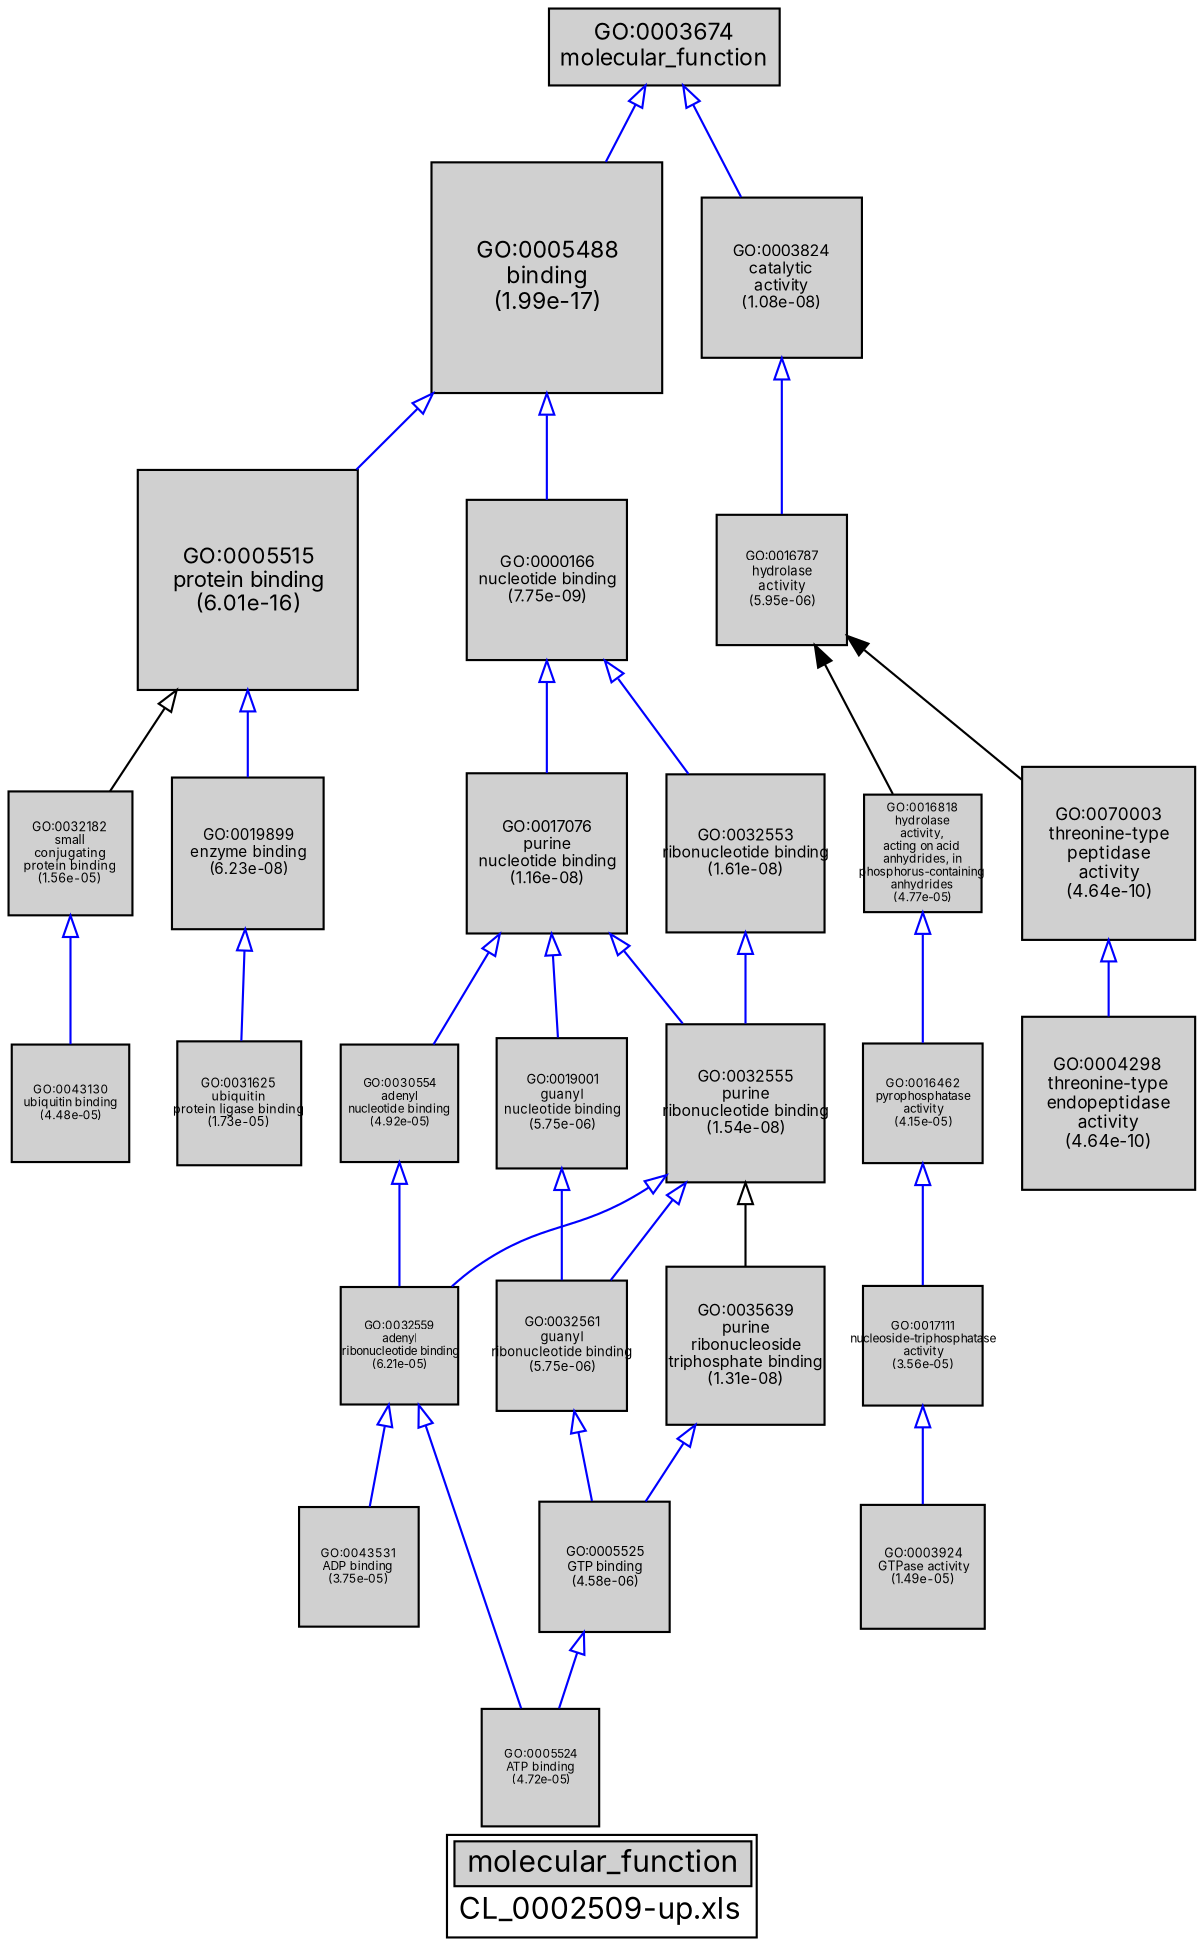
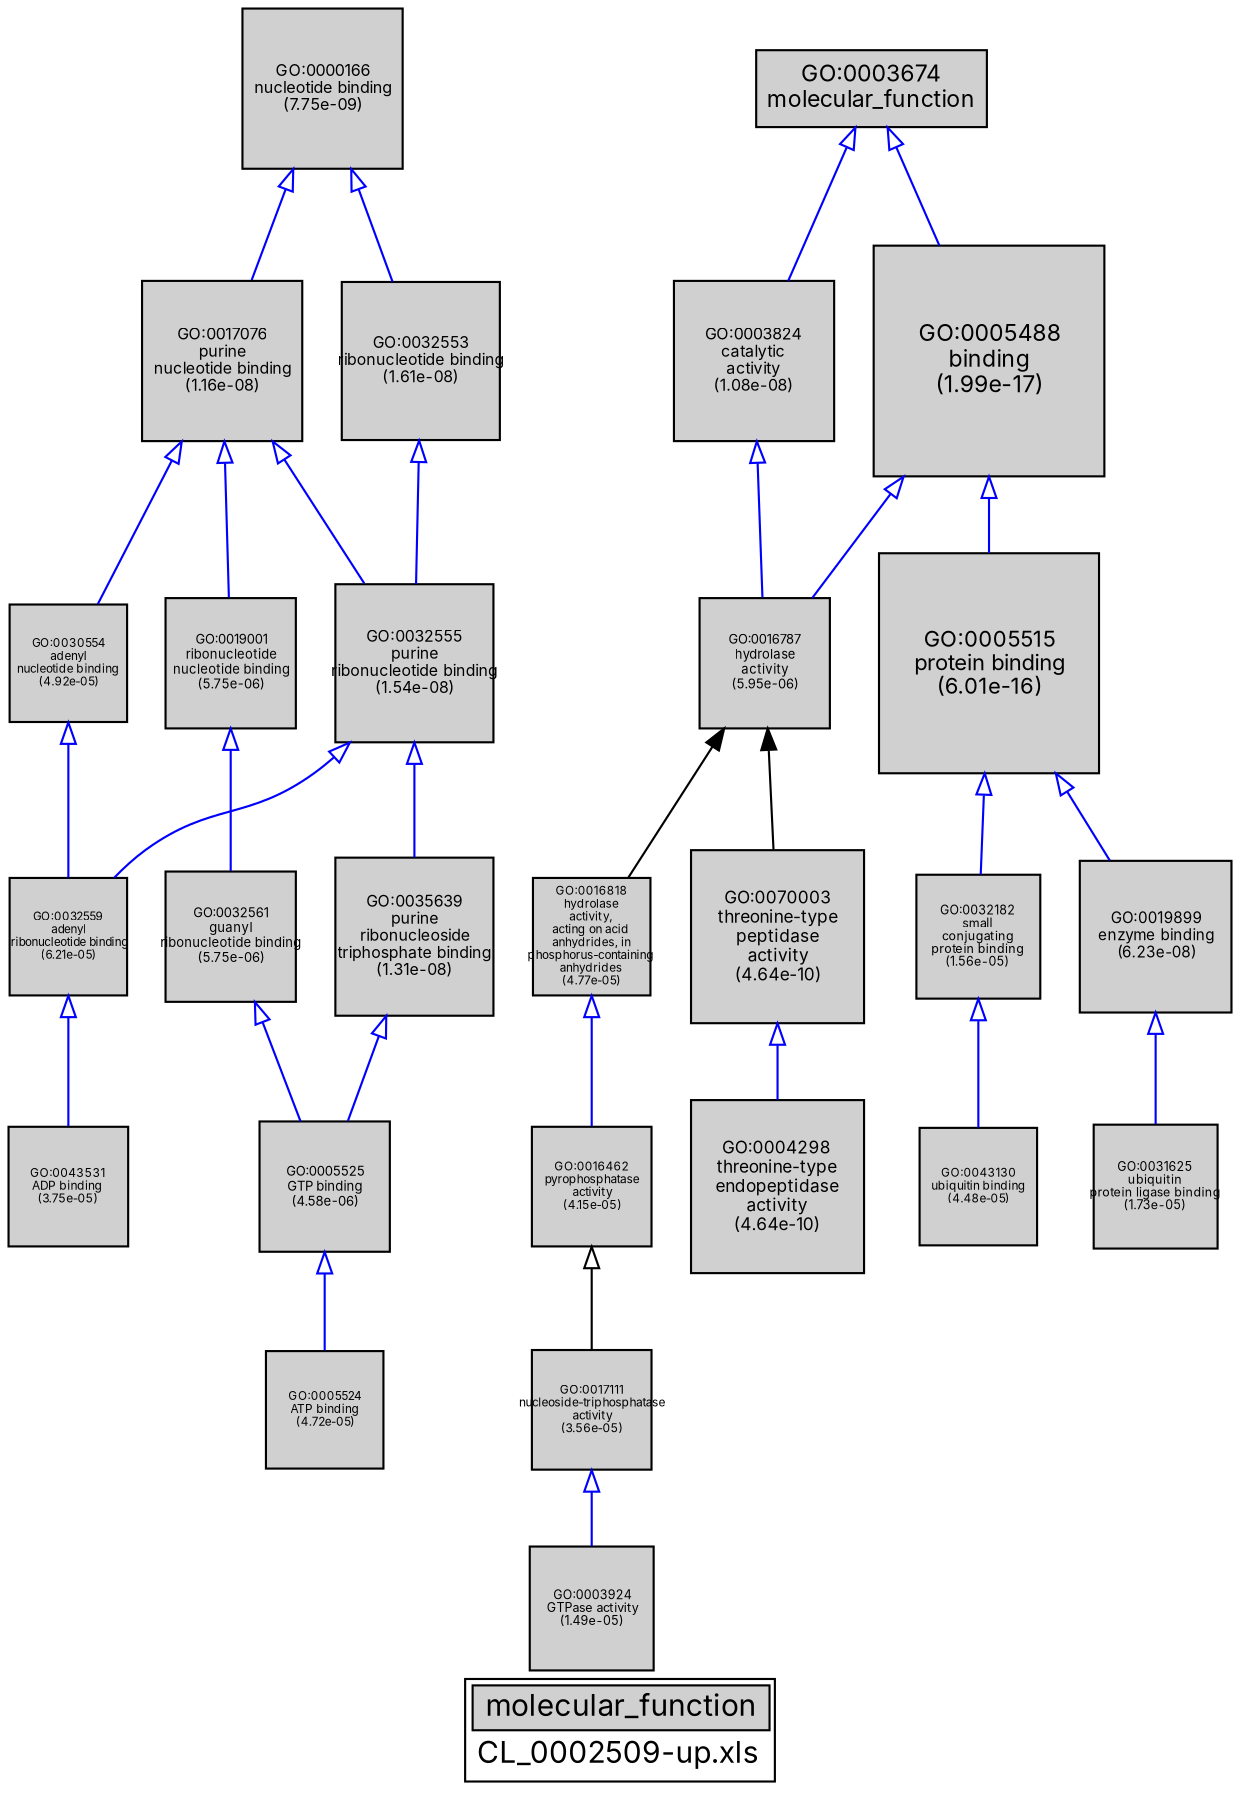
(547, 458) -> (851, 546)
(137, 750) -> (982, 835)
(563, 1095) -> (232, 655)
(923, 1235) -> (592, 1309)
(746, 1236) -> (414, 811)
(642, 1240) -> none
(473, 1567) -> none
